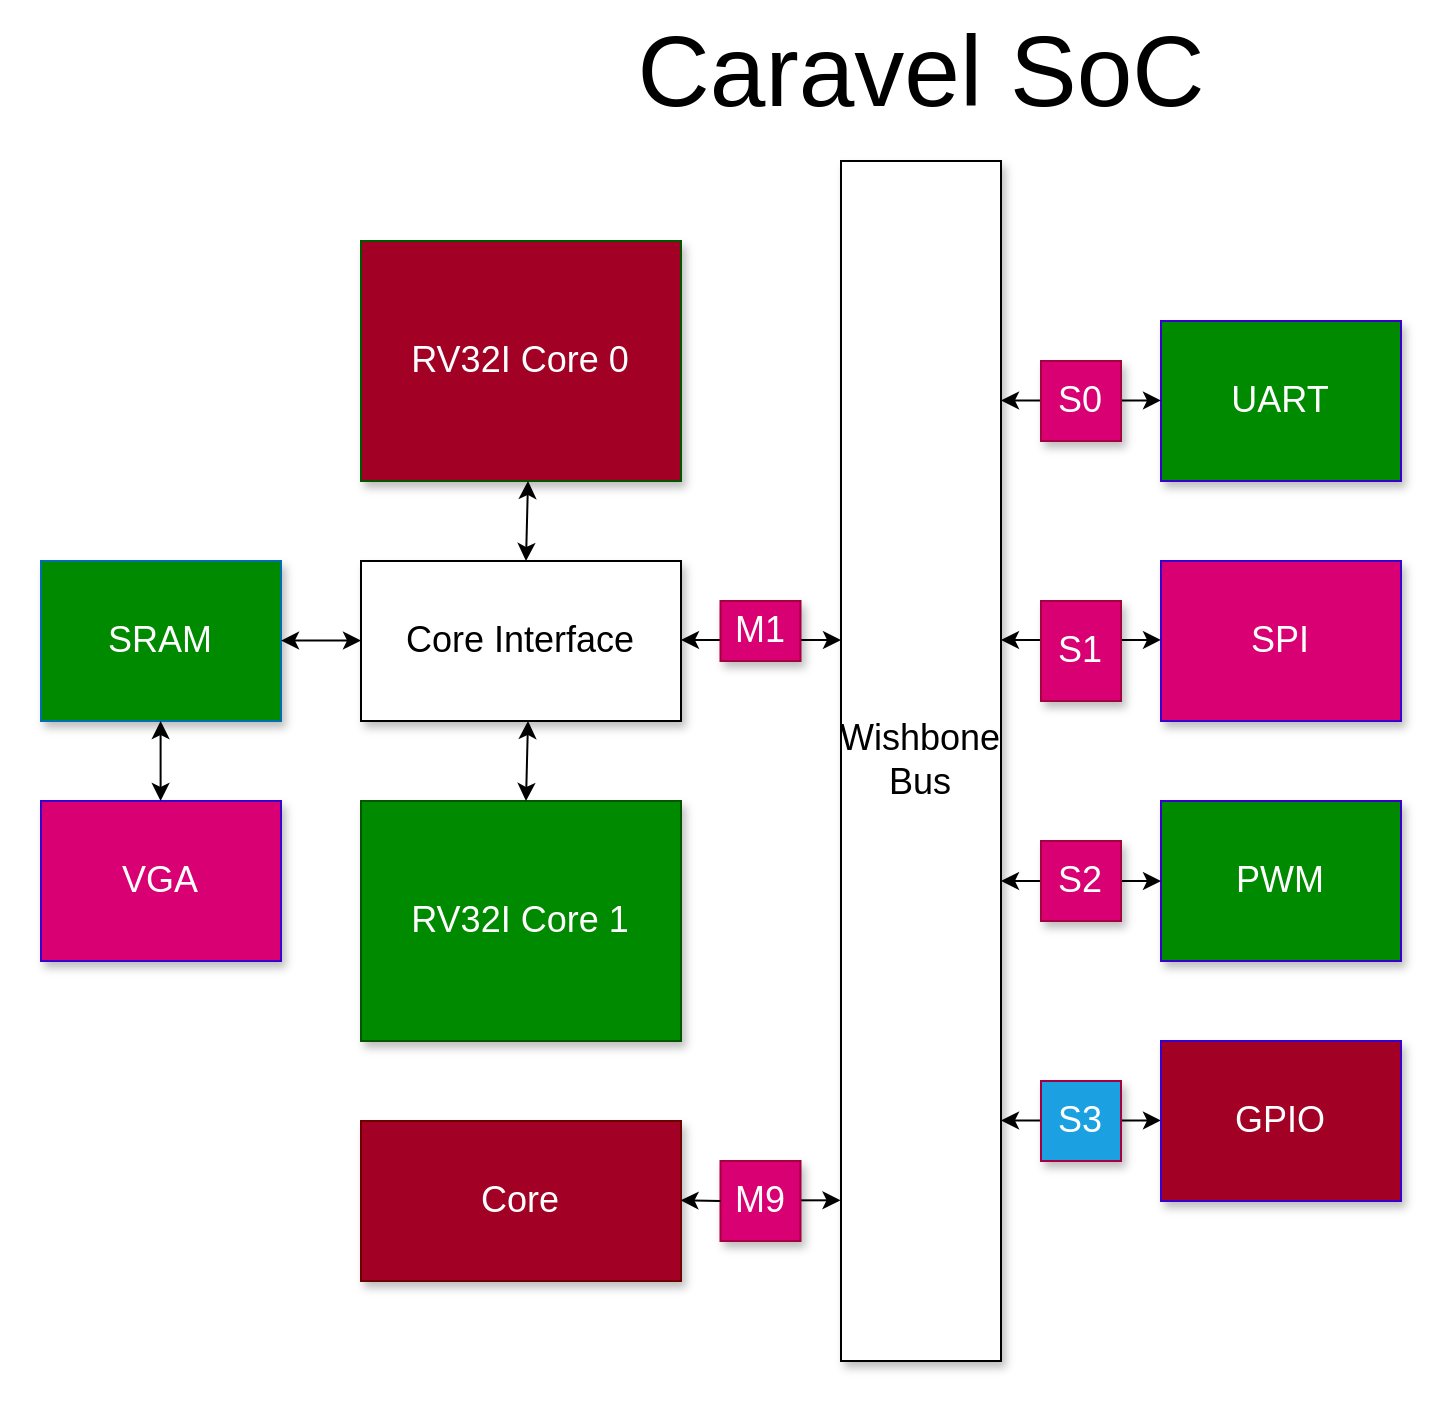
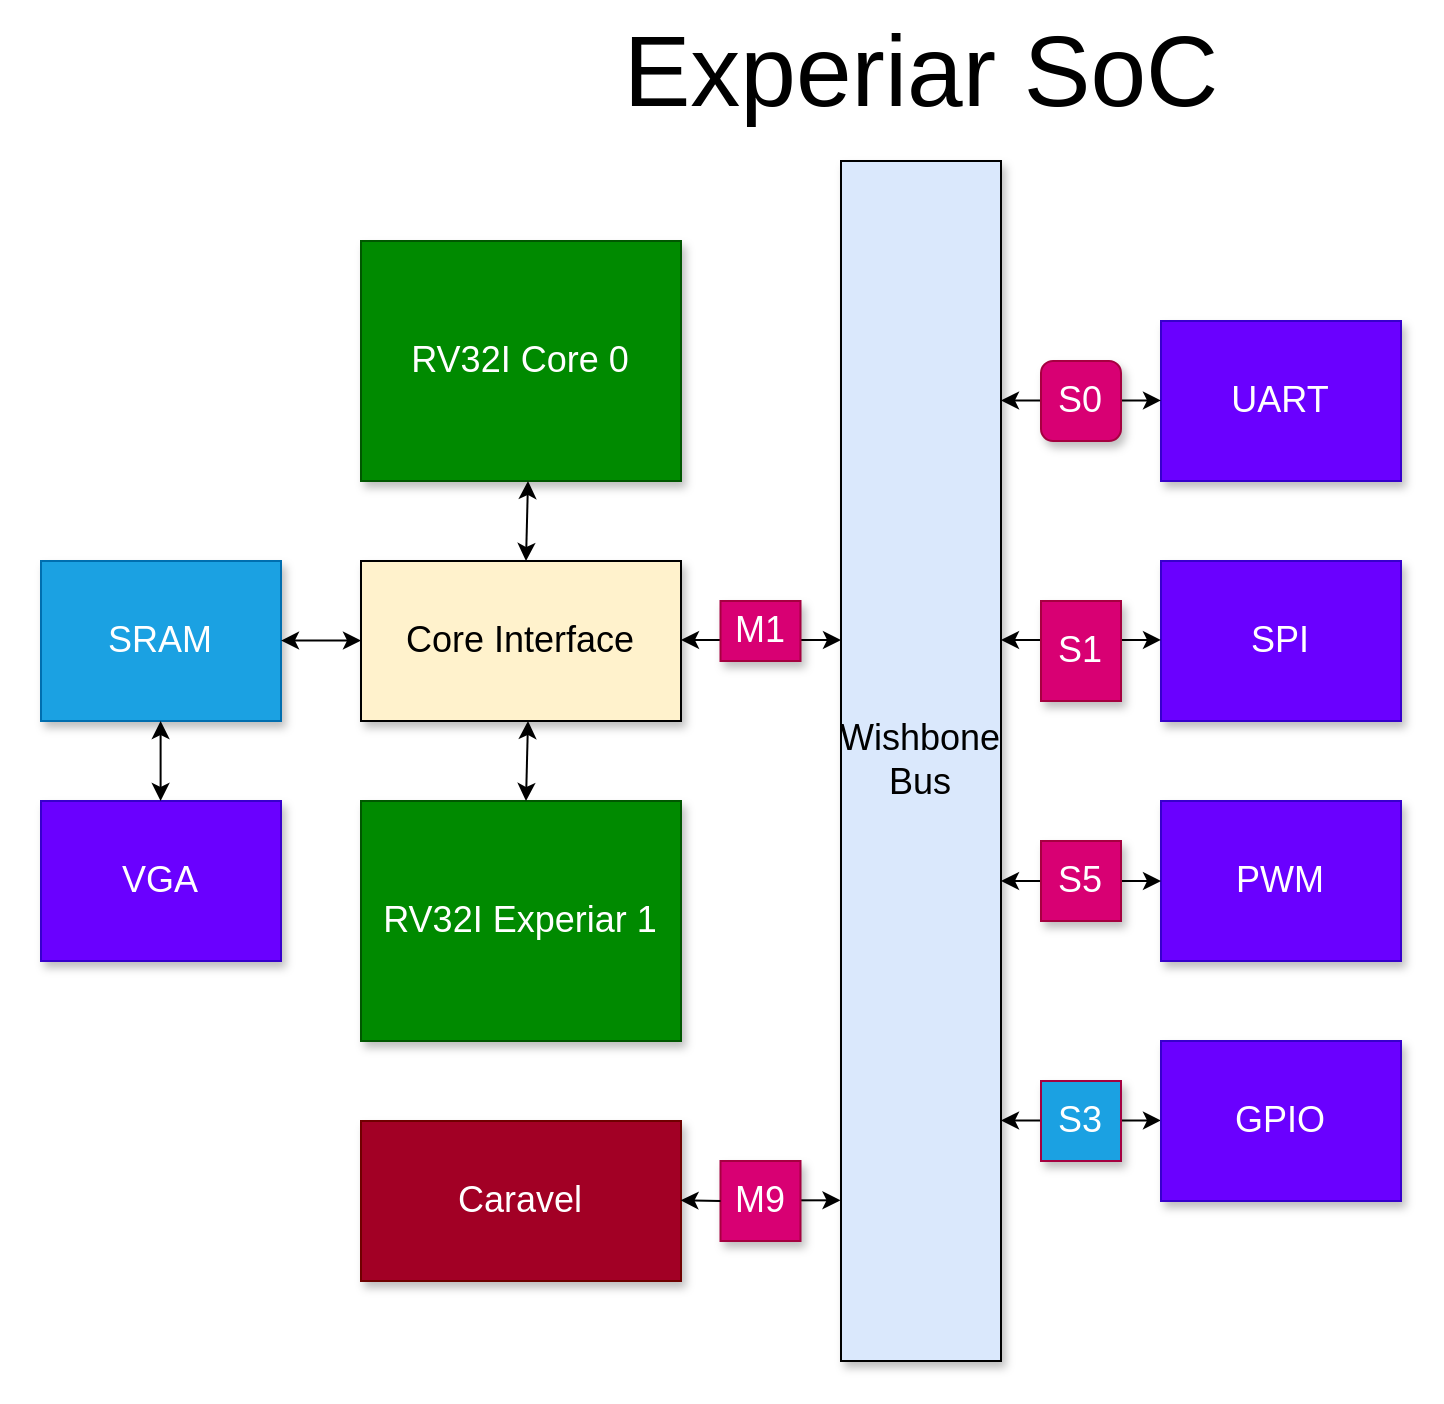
(922, 71) -> (922, 71)
(521, 361) -> (521, 361)
(1081, 401) -> (1081, 401)
(1281, 401) -> (1281, 401)
(161, 641) -> (161, 641)
(521, 641) -> (521, 641)
(1281, 641) -> (1281, 641)
(921, 761) -> (921, 761)
(161, 881) -> (161, 881)
(1081, 881) -> (1081, 881)
(1281, 881) -> (1281, 881)
(521, 921) -> (521, 921)
(1281, 1121) -> (1281, 1121)
(521, 1201) -> (521, 1201)
